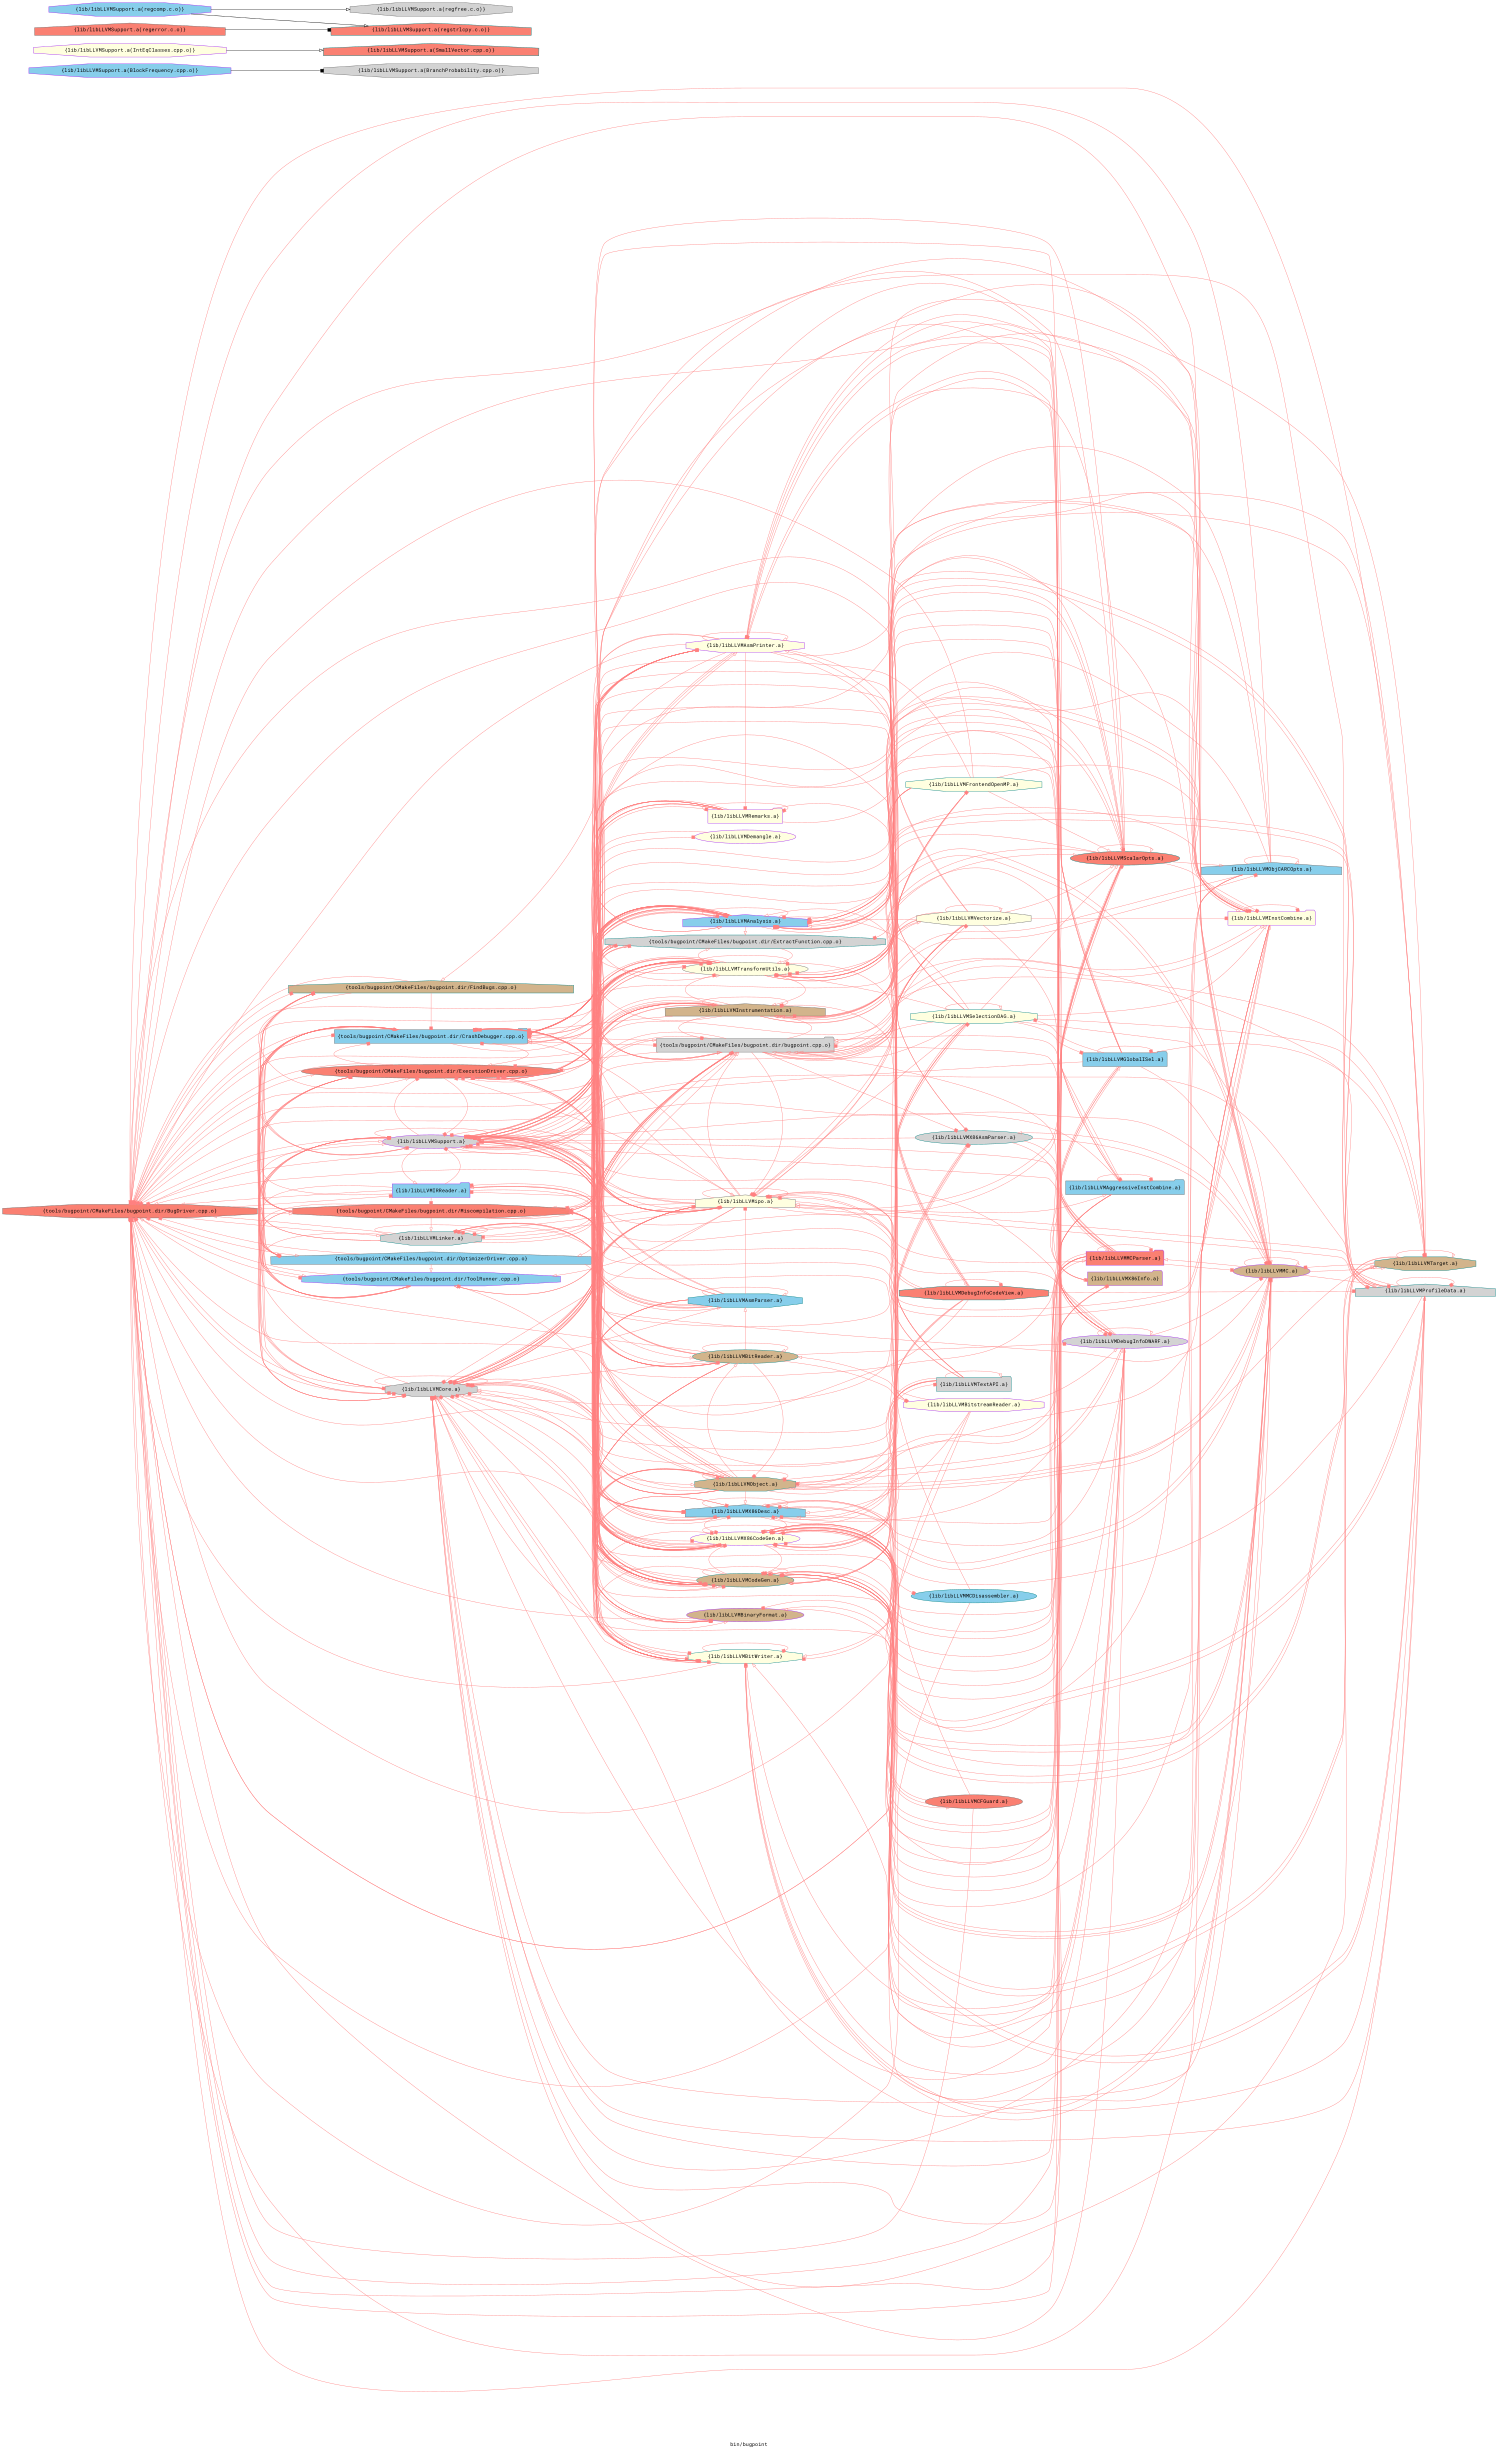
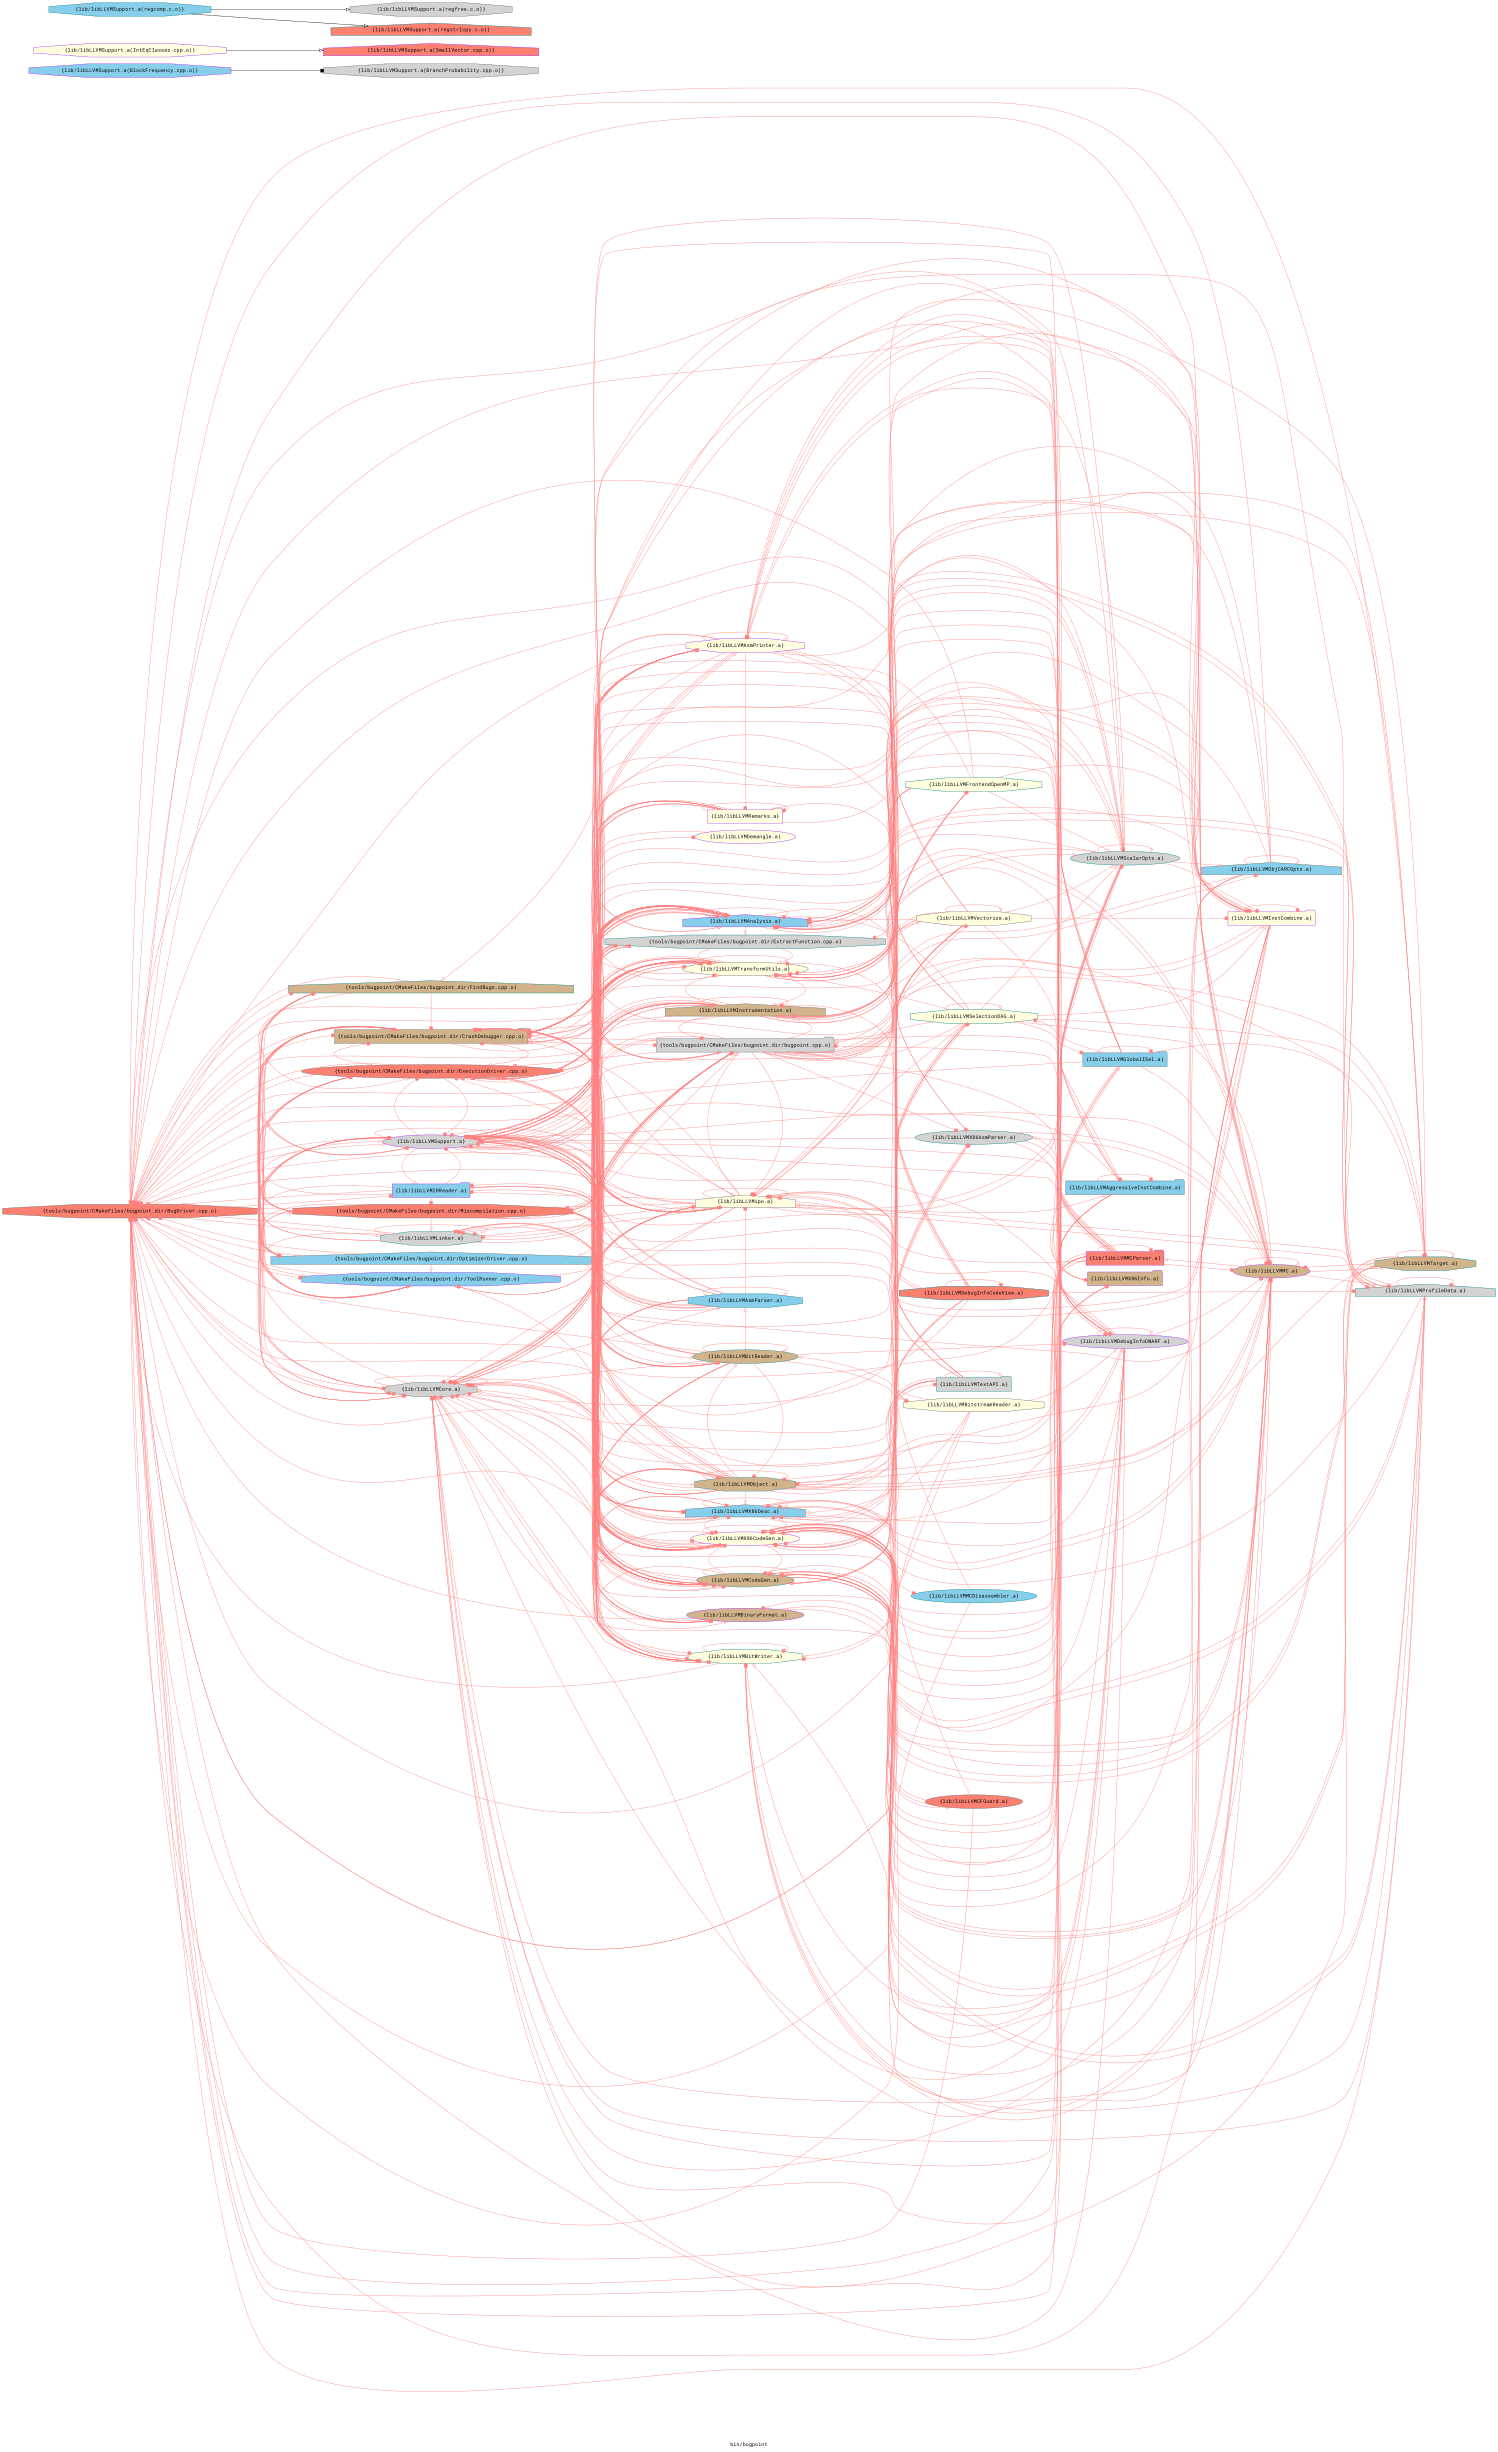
(130, 9) -> (130, 9)
(130, 30) -> none
(431, 50) -> (431, 50)
(1125, 858) -> (1125, 858)
(431, 1037) -> (431, 1037)
(964, 1077) -> none
(596, 1091) -> none
(618, 1166) -> none
none -> (1066, 1200)
(604, 1298) -> (460, 1361)
(974, 1405) -> (974, 1405)
(1019, 1821) -> (1019, 1821)
